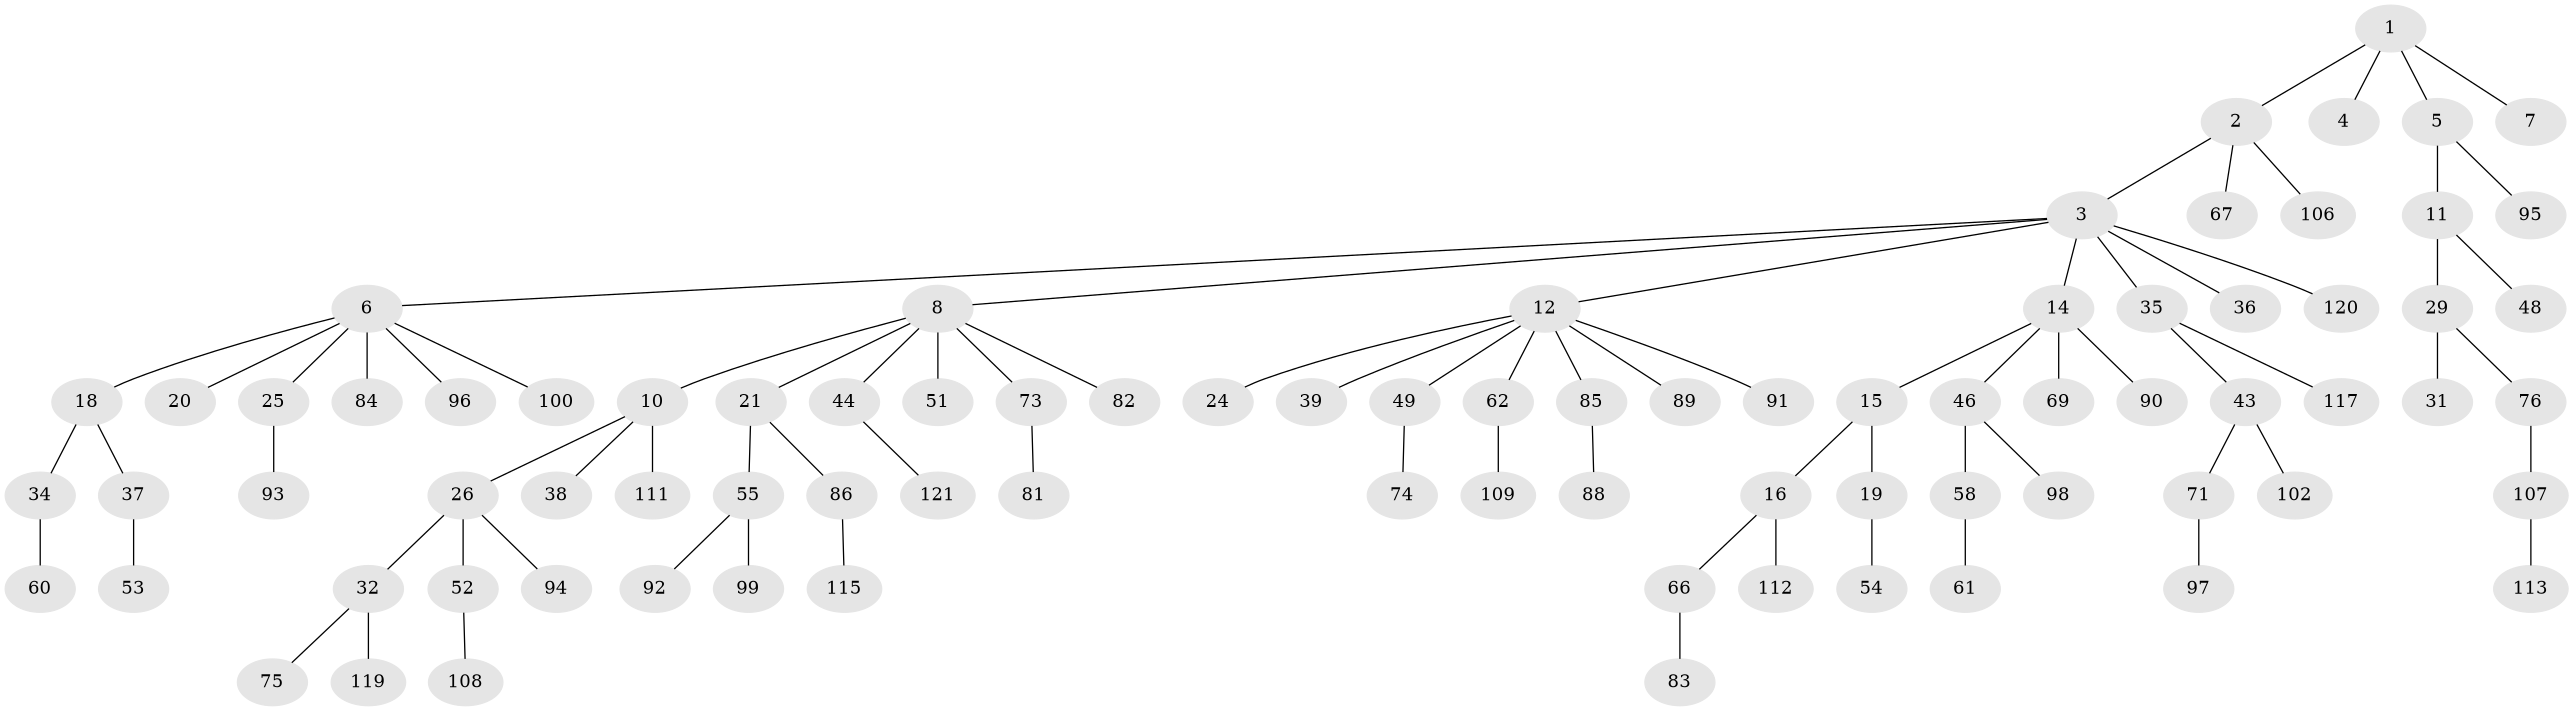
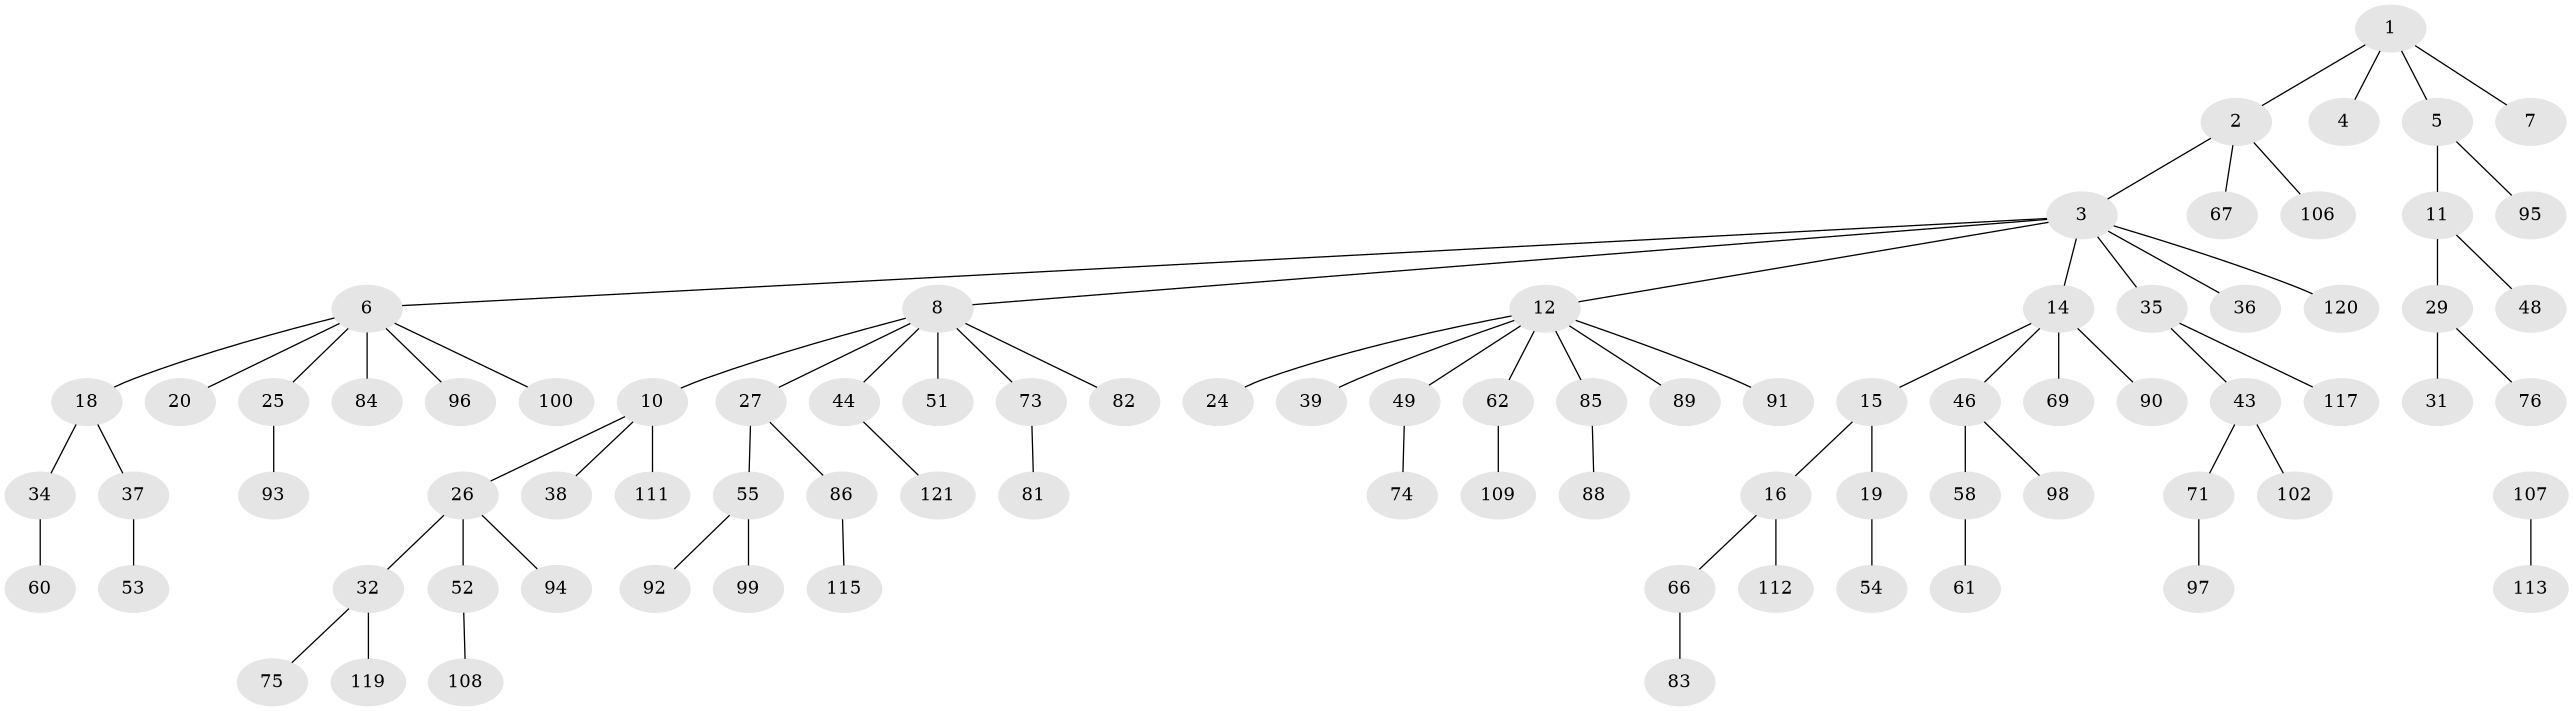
(751, 402) -> (751, 402)
(2531, 449) -> none
